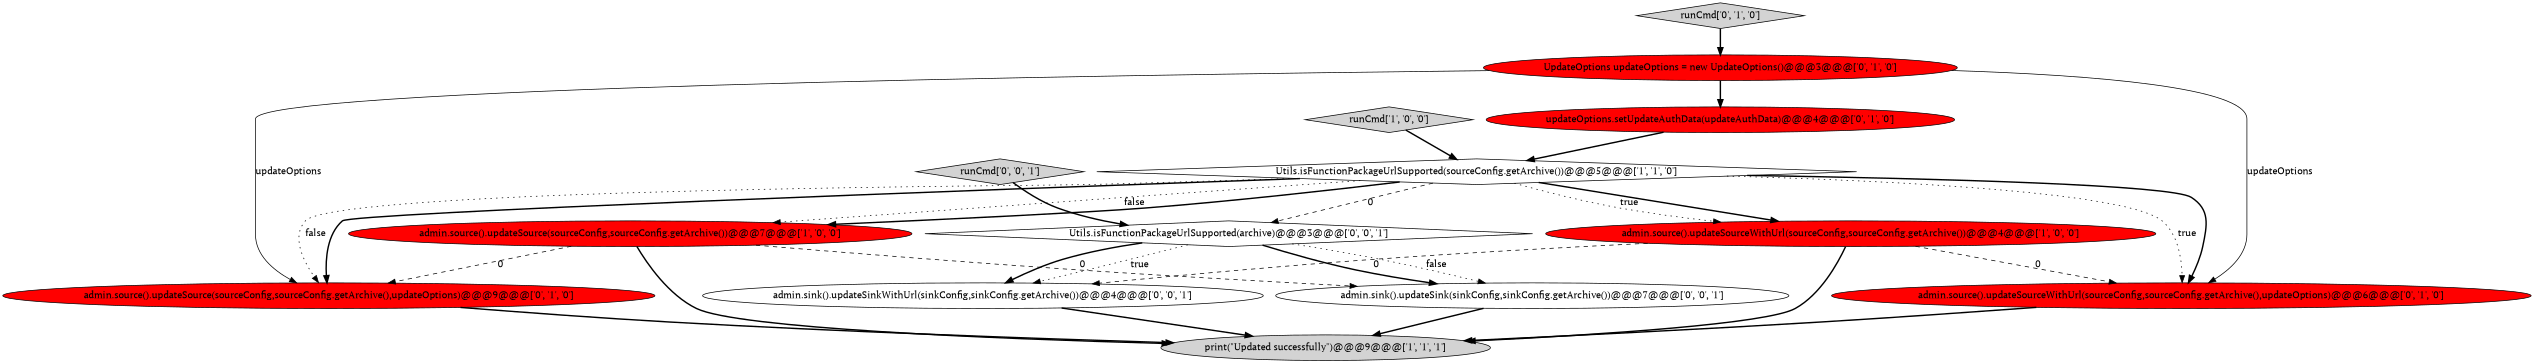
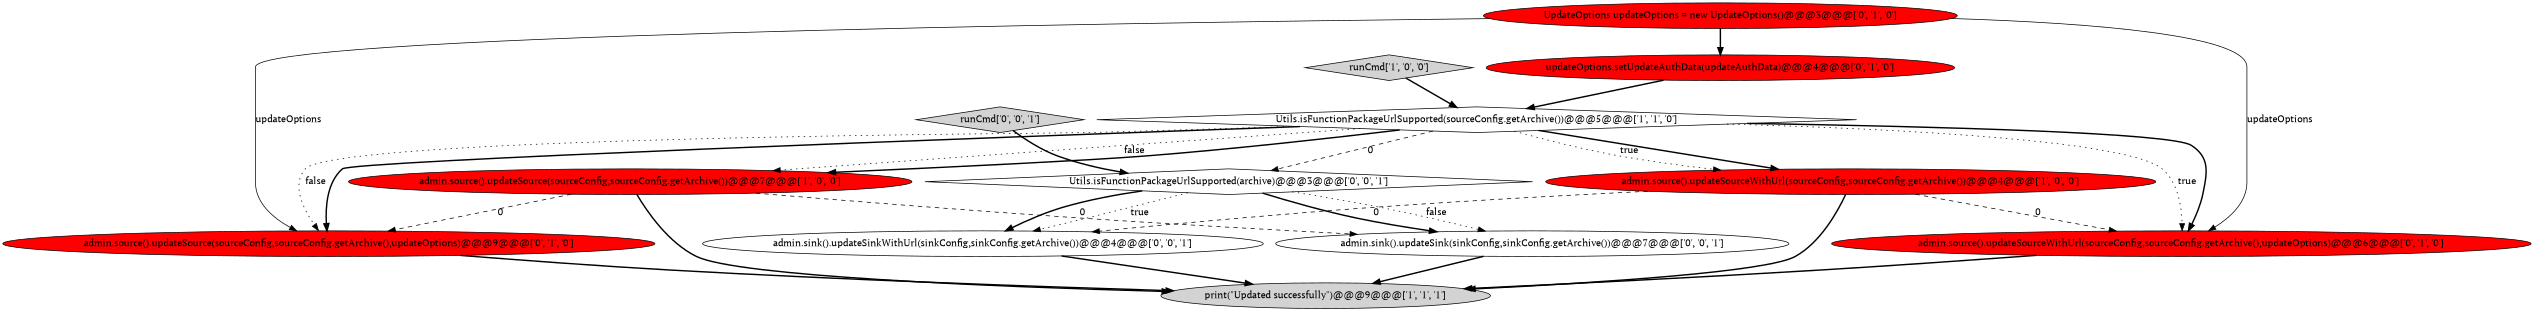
(1720, 16) -> none
